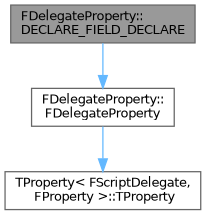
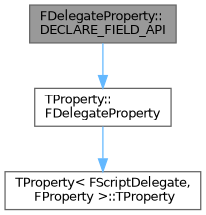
(103, 24) -> (103, 24)
(103, 107) -> (103, 107)
